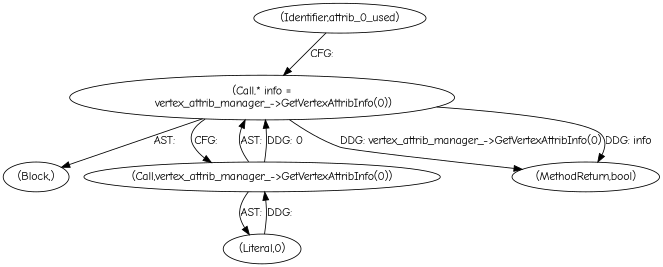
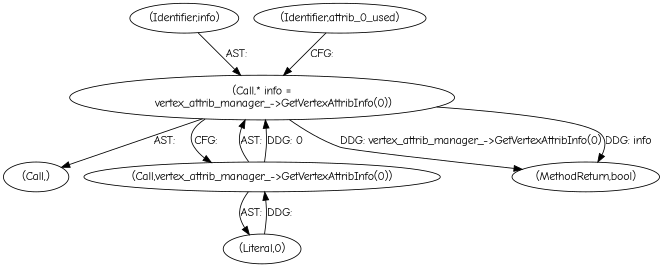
none -> (184, 18)
(36, 177) -> (36, 177)
